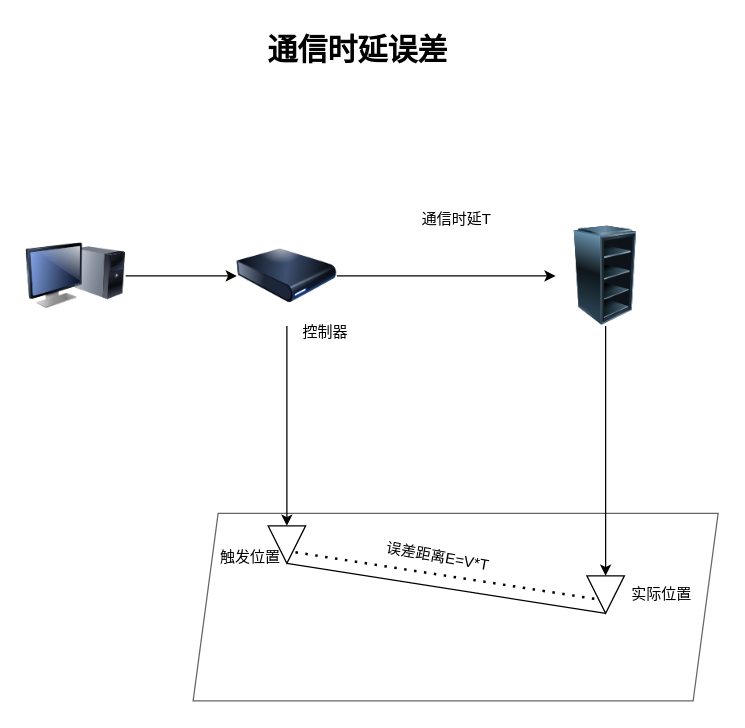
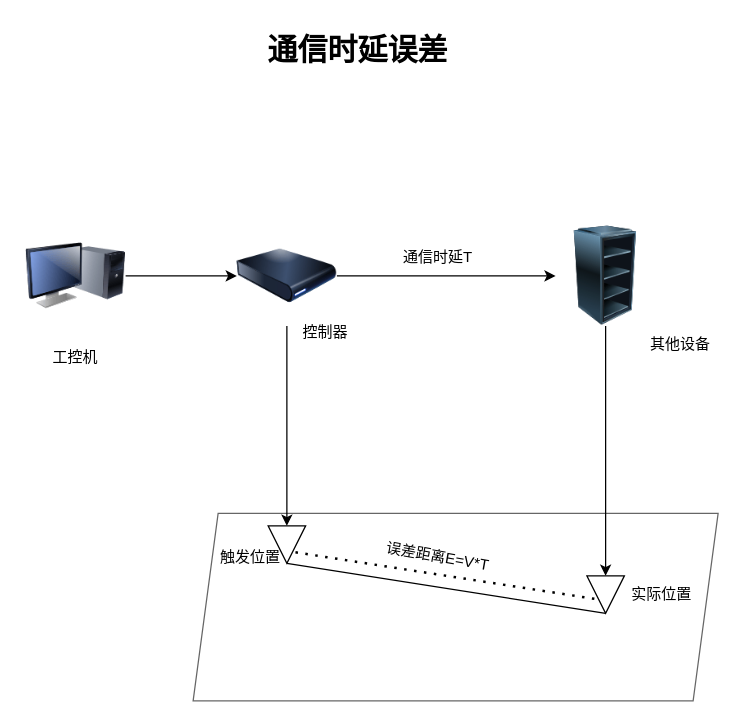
(457, 219) -> (438, 257)
none -> (681, 344)
none -> (76, 357)
